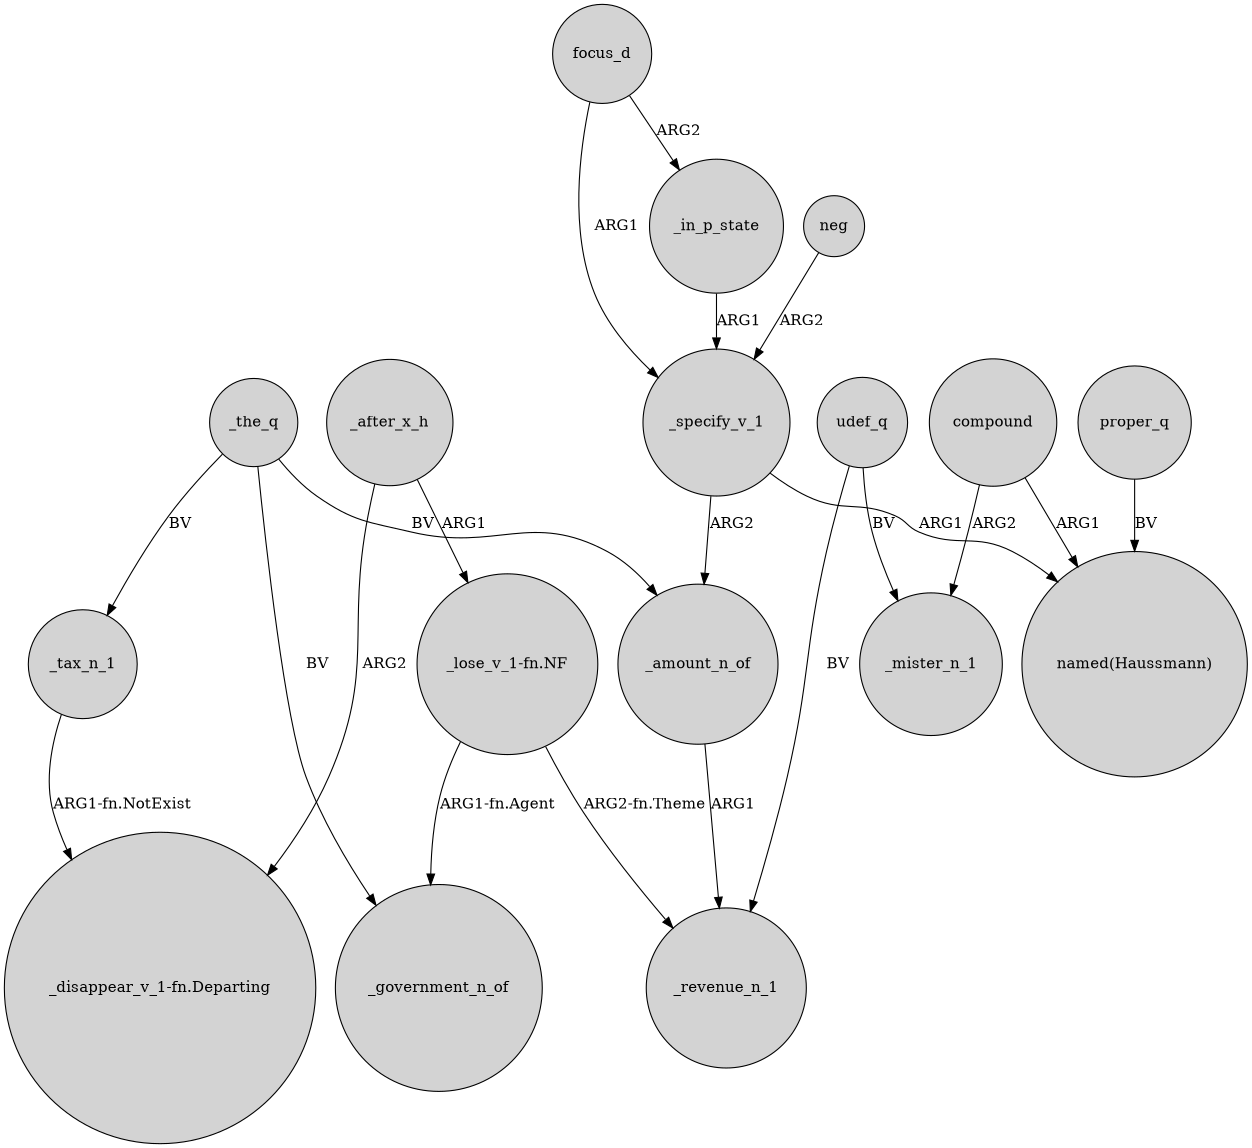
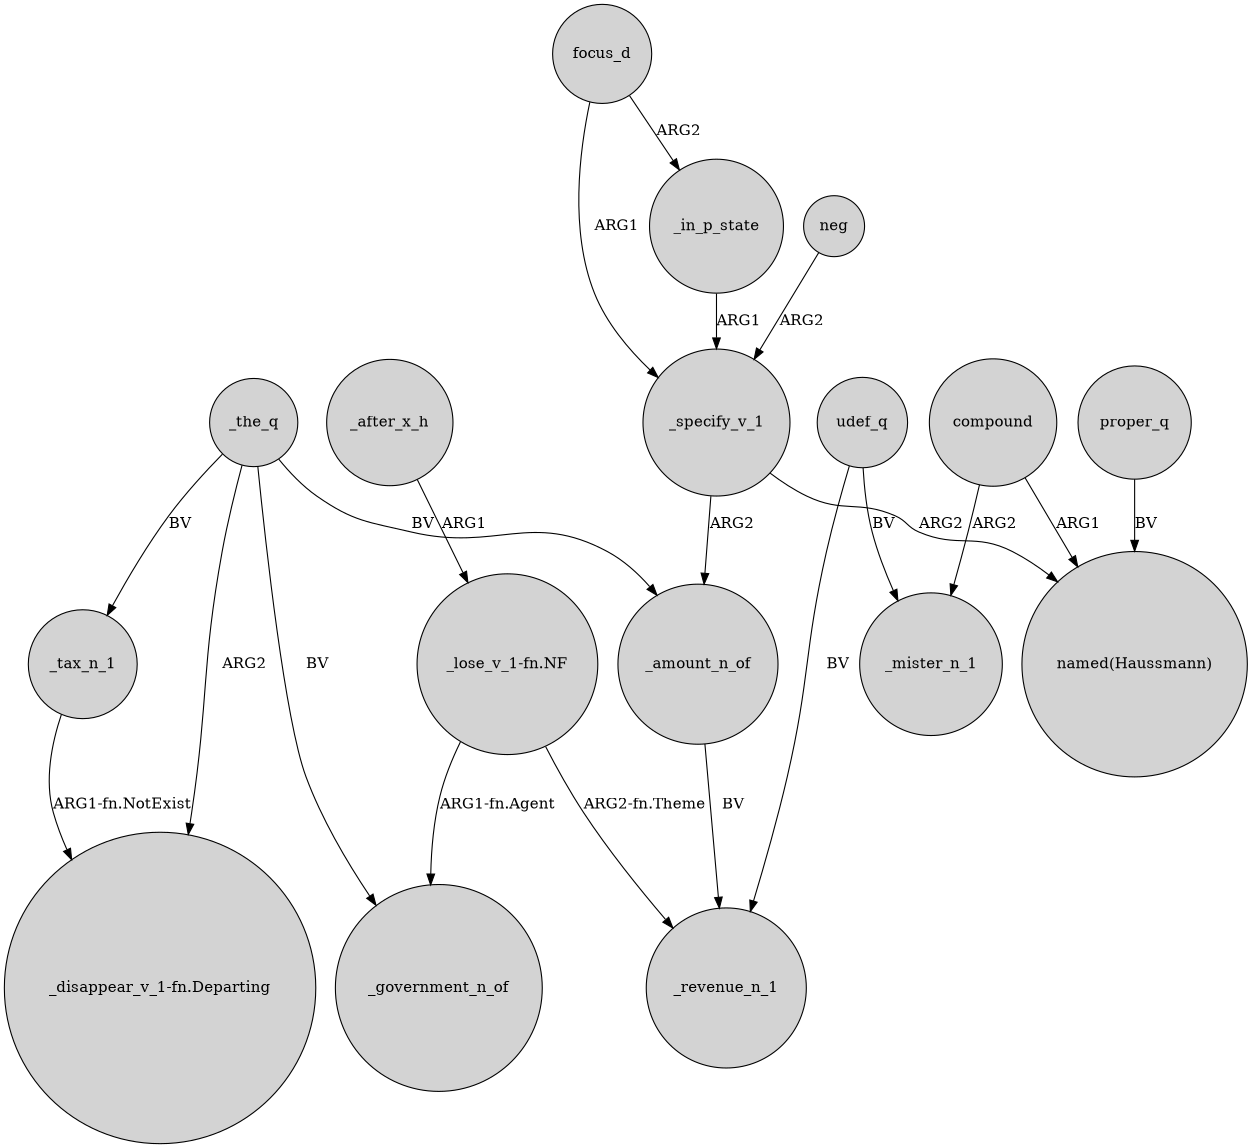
(941, 524) -> (941, 524)
(355, 684) -> (209, 643)
(733, 804) -> (733, 804)
